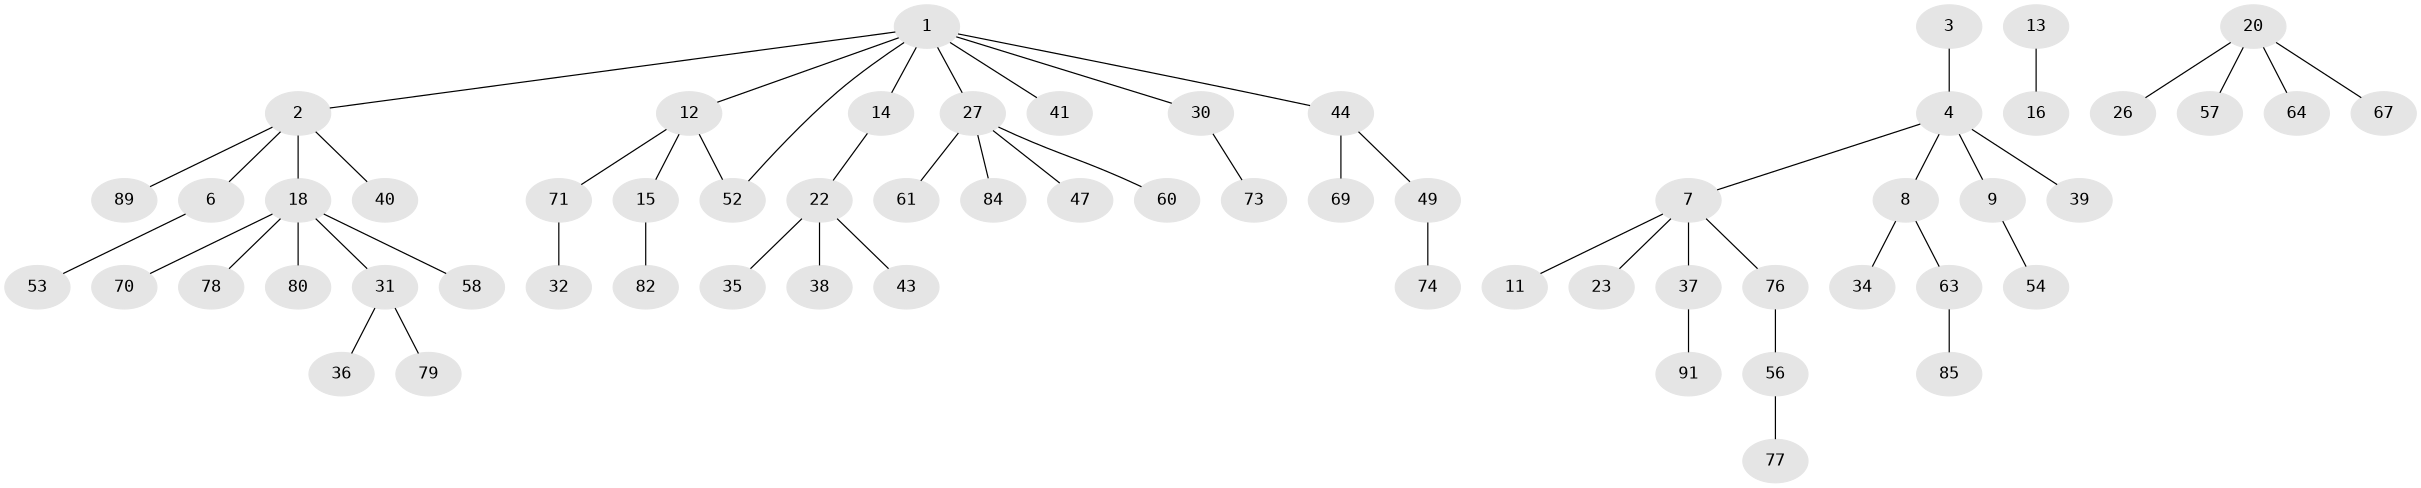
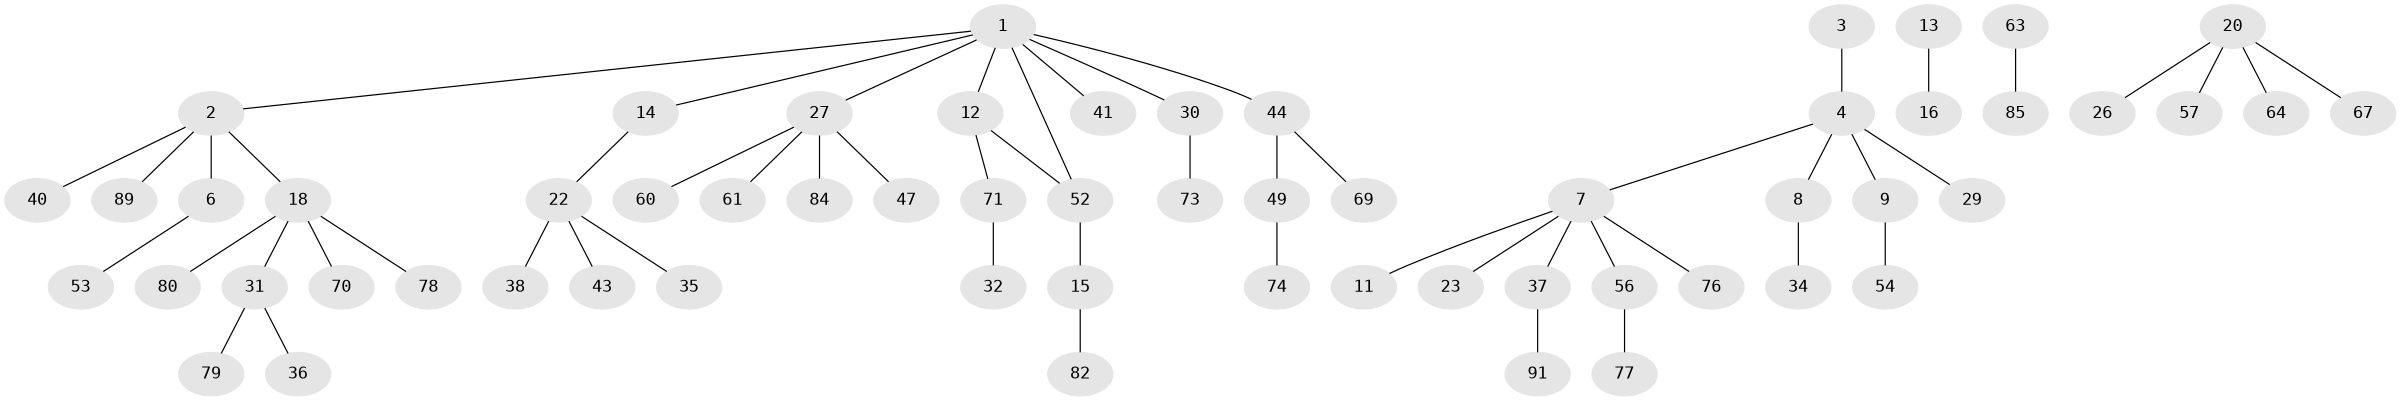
(667, 157) -> (1080, 244)
(2080, 200) -> (1972, 200)
(1928, 244) -> none
(472, 287) -> none
(1775, 331) -> (1603, 244)
